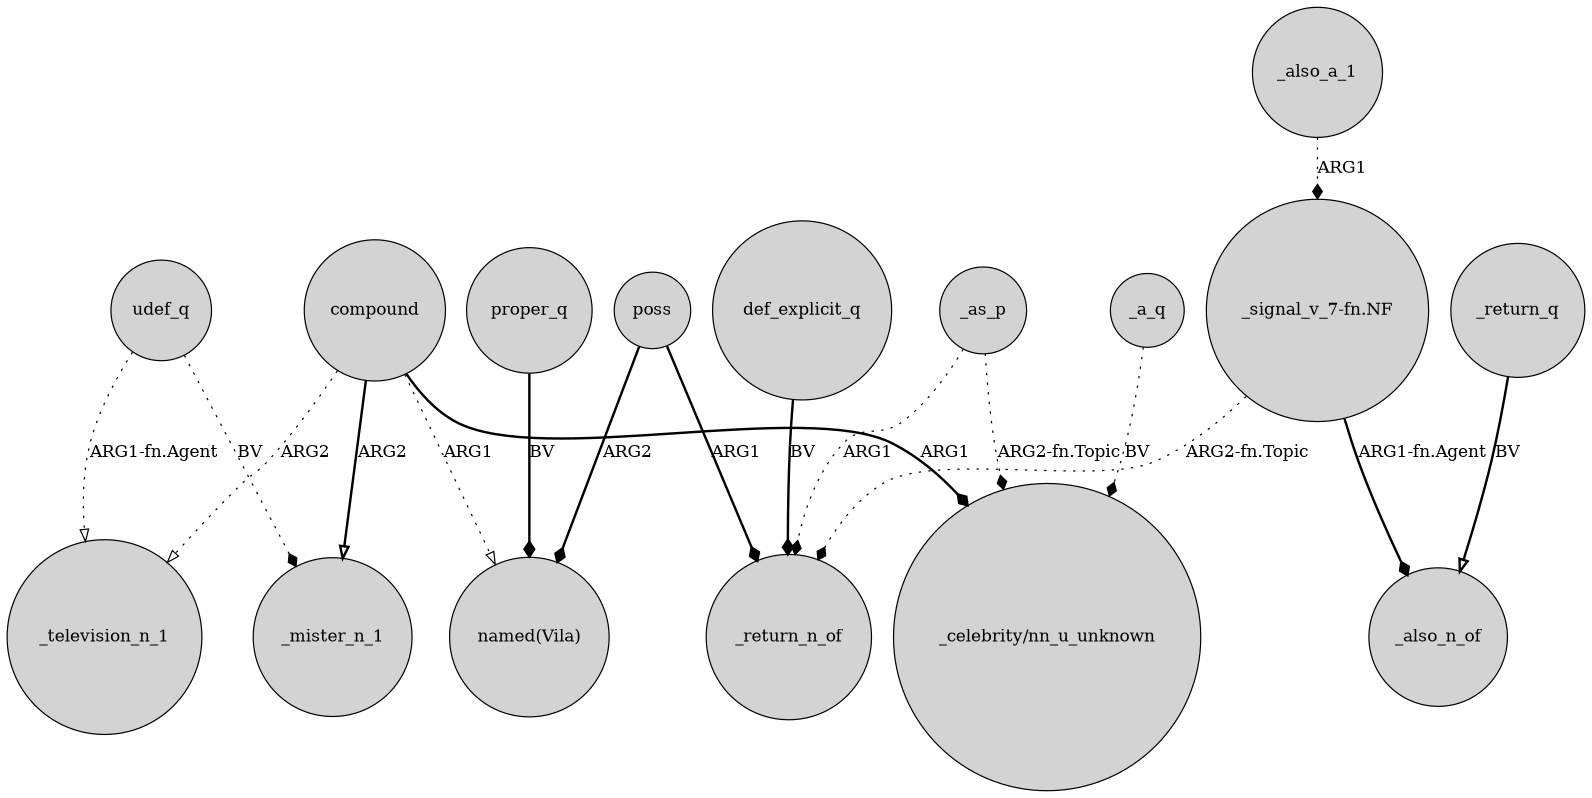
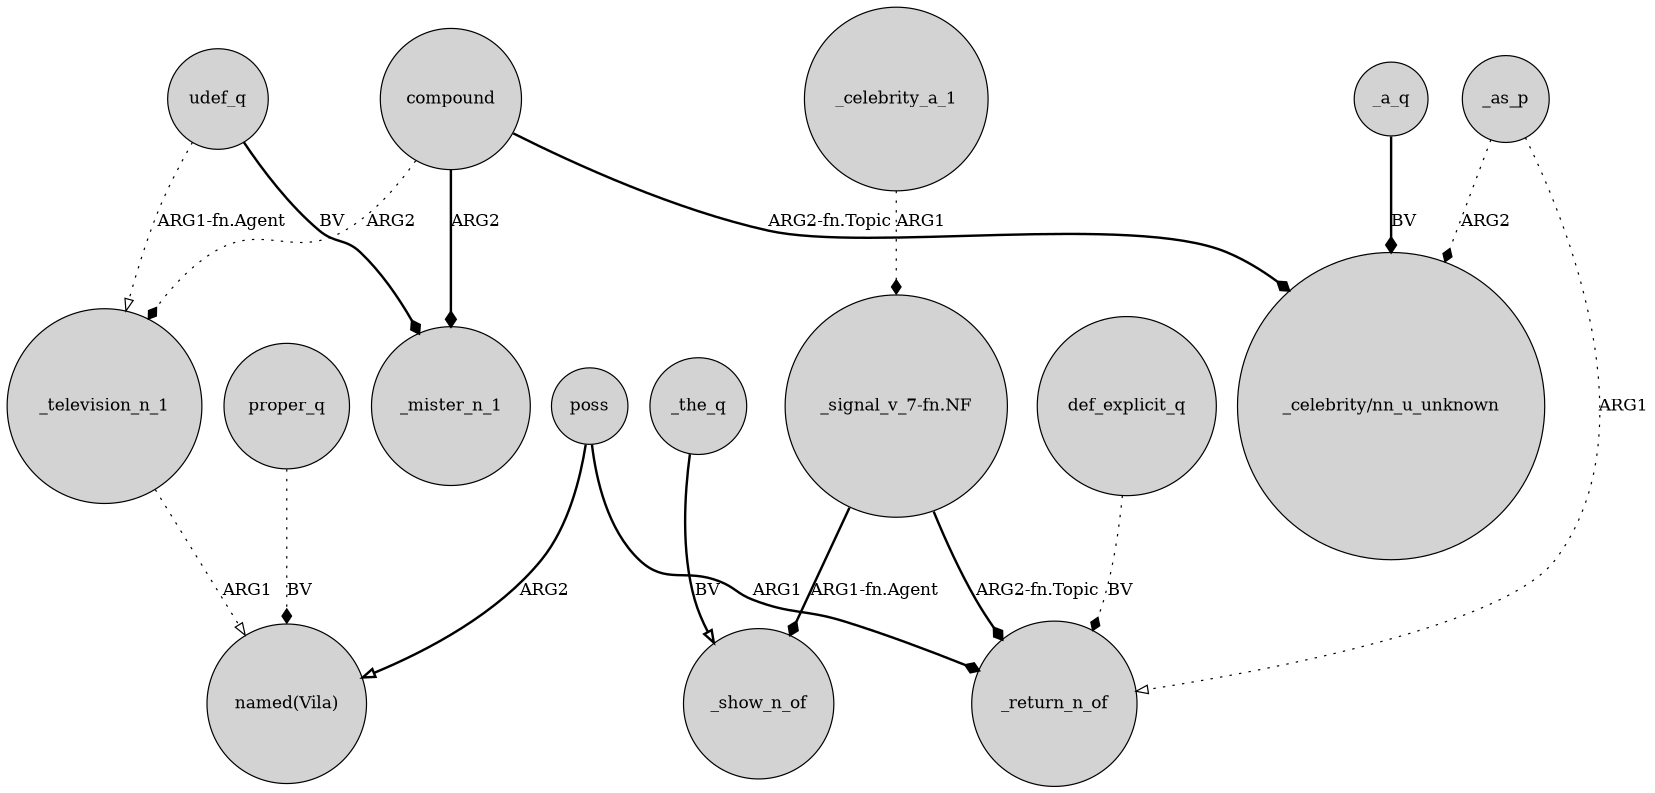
(1318, 72) -> (896, 99)
(1518, 310) -> (698, 406)
(1132, 415) -> (1391, 187)
(879, 431) -> (1558, 555)
(601, 447) -> (514, 588)
(945, 453) -> (830, 222)
(1059, 453) -> (1486, 222)
(237, 454) -> (321, 232)
(529, 458) -> (287, 539)
(355, 464) -> (451, 241)
(447, 464) -> (197, 557)
(262, 467) -> (290, 242)
(789, 470) -> (1114, 557)
(1031, 470) -> (961, 571)
(1438, 637) -> (759, 704)
